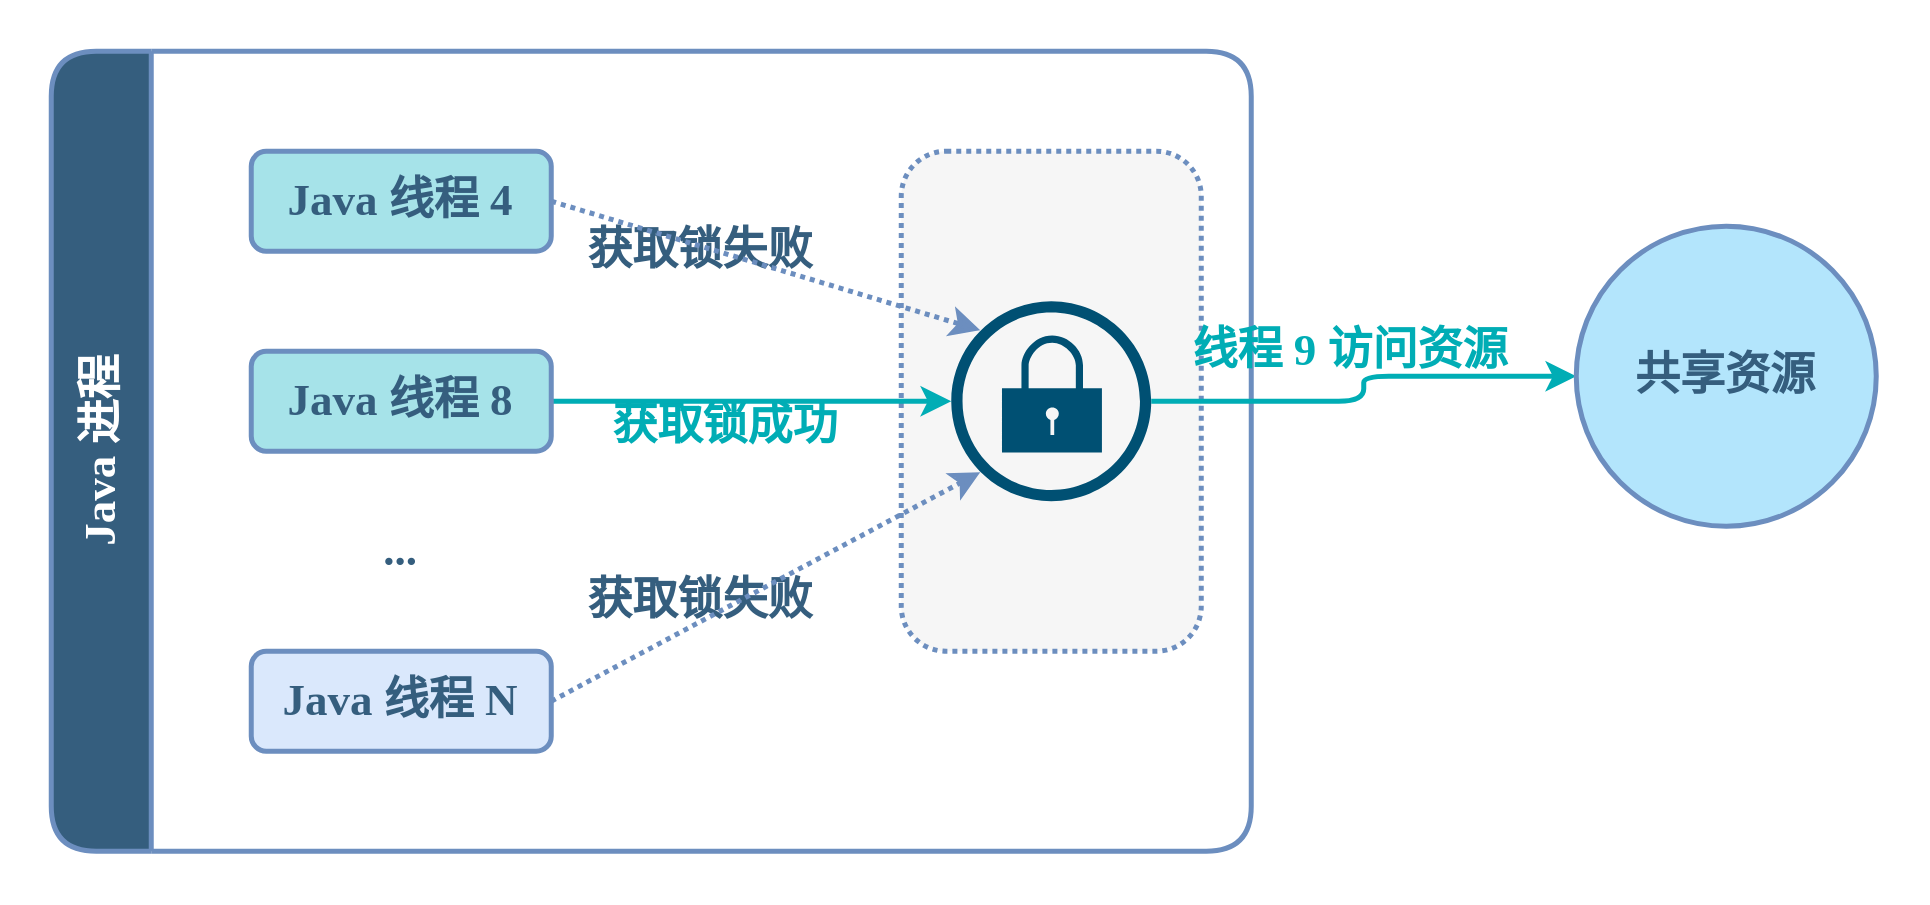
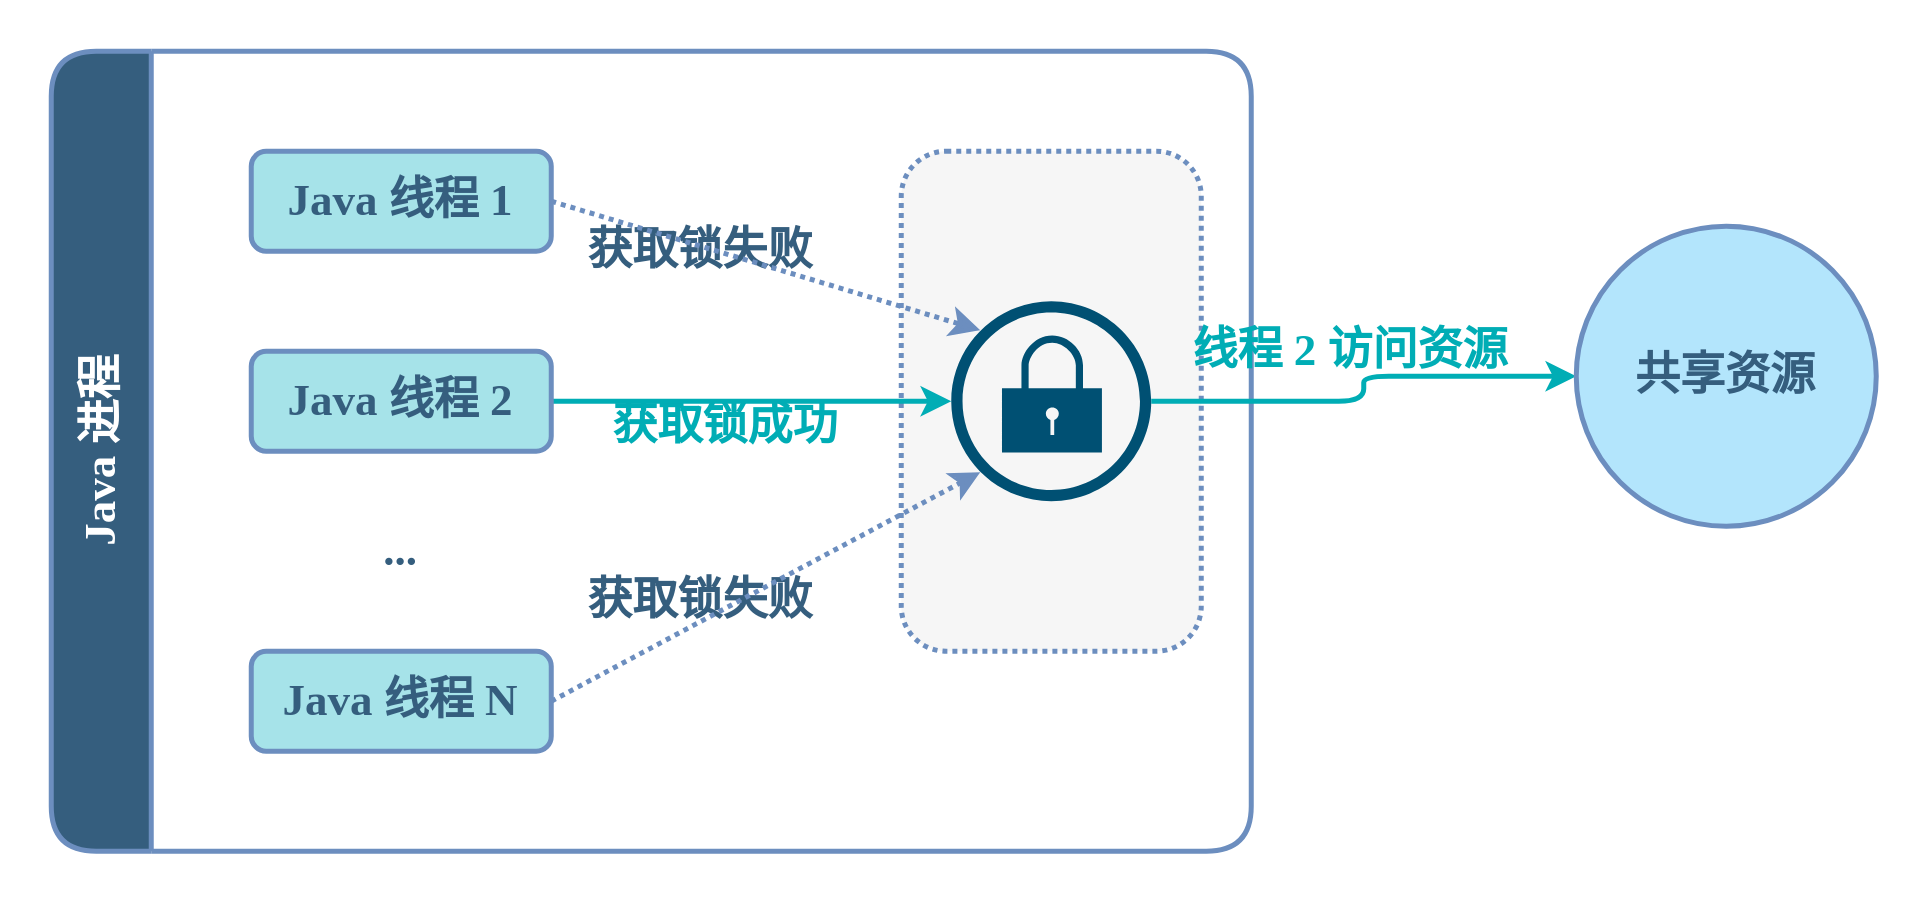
(401, 201) -> (401, 201)
(1351, 351) -> (1351, 351)
(401, 401) -> (401, 401)
(401, 701) -> (401, 701)
